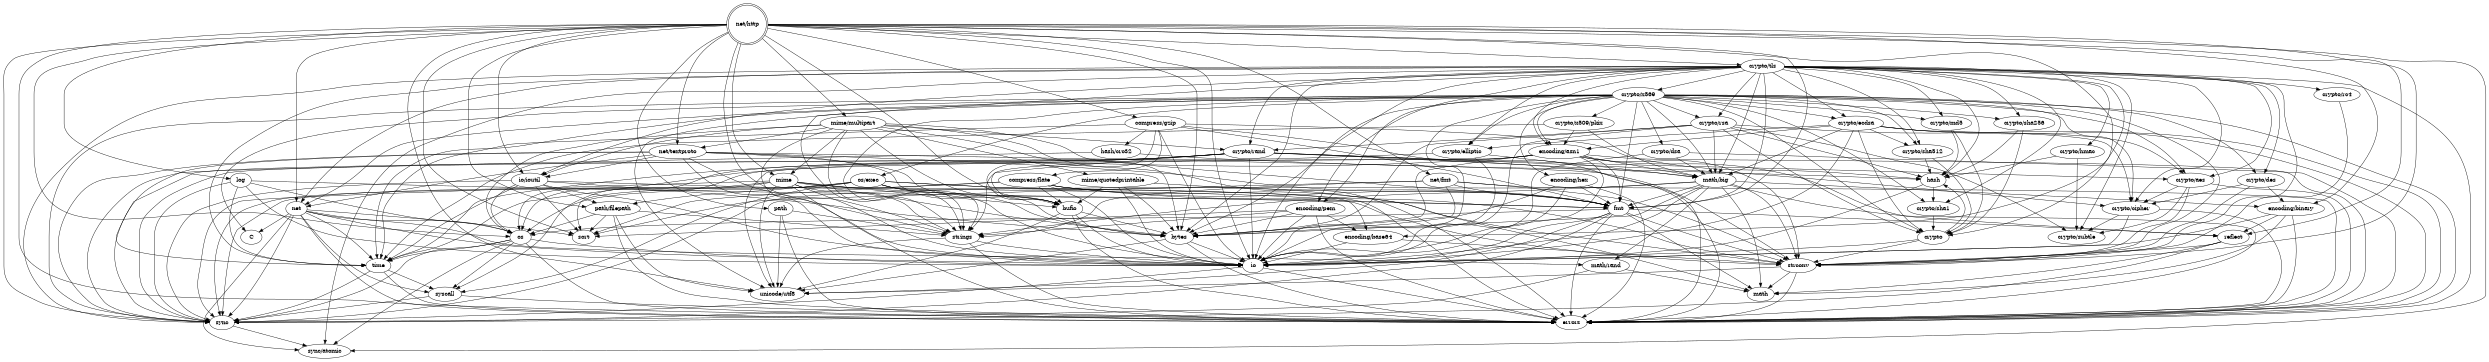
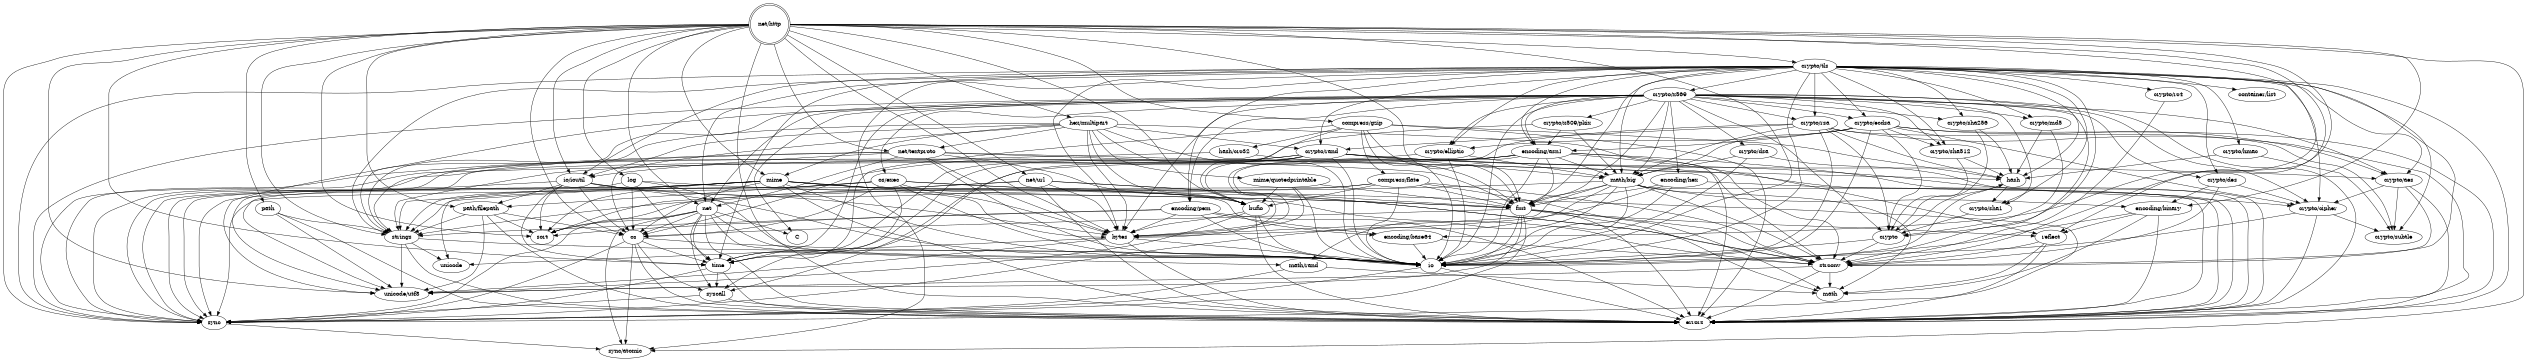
none -> (2257, 95)
(853, 123) -> (1089, 123)
(200, 169) -> (109, 114)
(1440, 180) -> (1036, 180)
none -> (451, 266)
